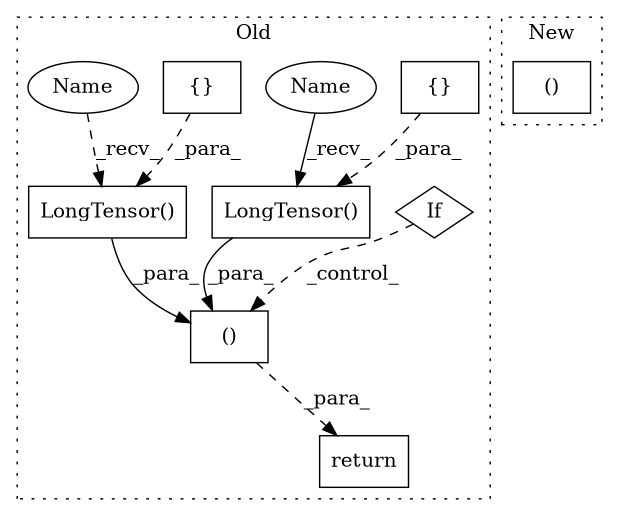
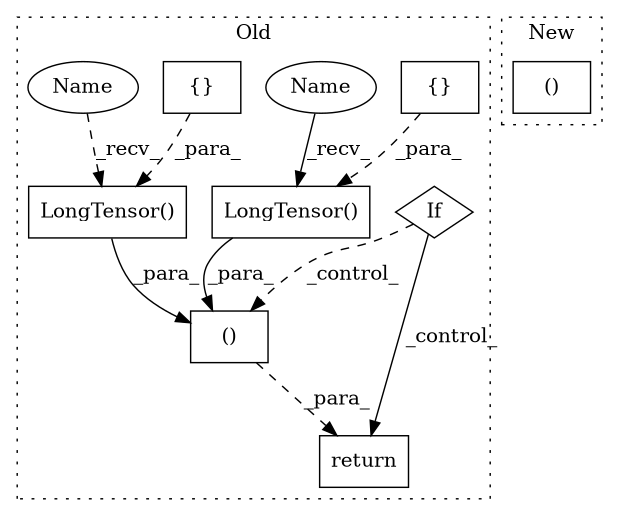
none -> (402, 328)
